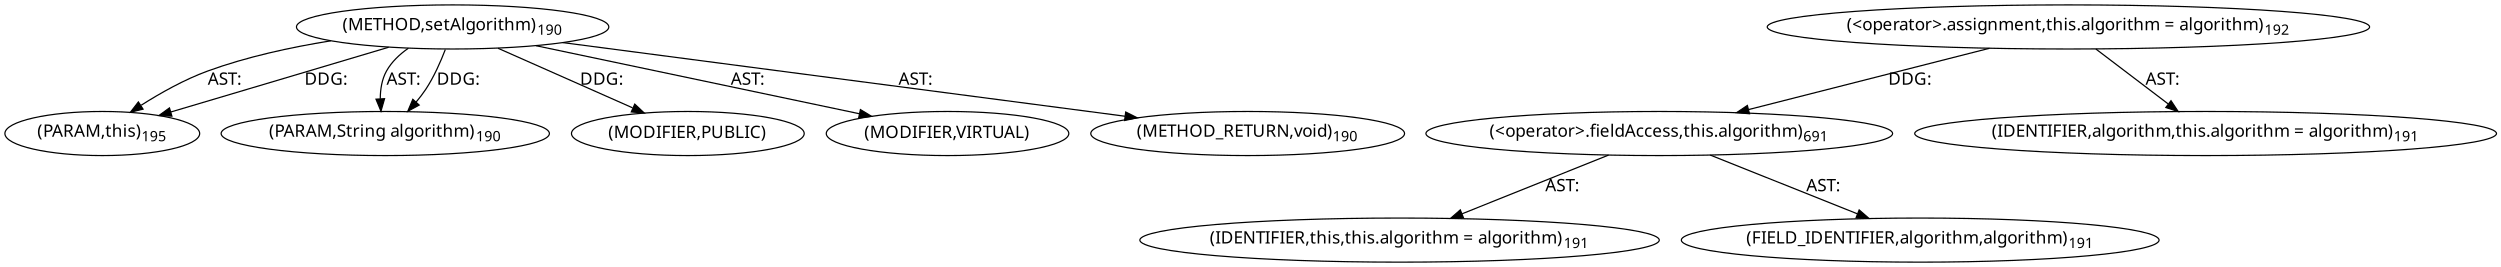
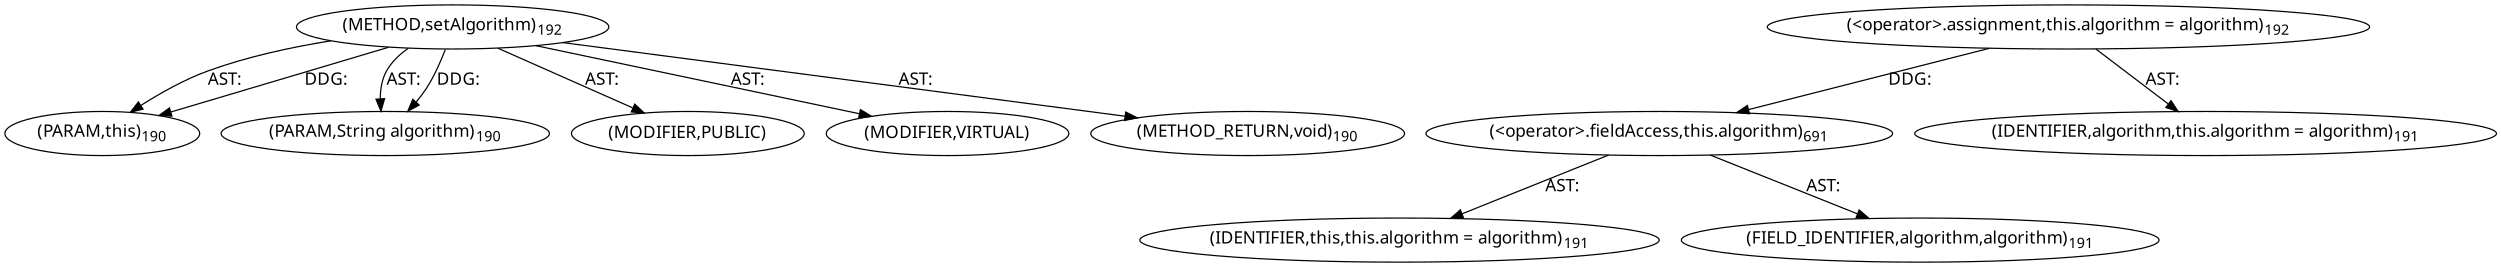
(550, 25) -> (550, 25)
(605, 80) -> (605, 80)
(154, 132) -> (154, 132)
